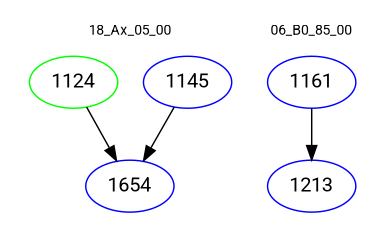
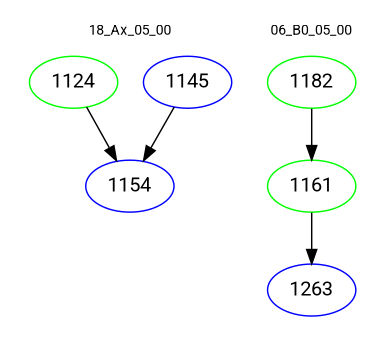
(312, 31) -> (312, 31)
none -> (312, 82)
(312, 82) -> (312, 186)
(130, 186) -> (130, 186)
(312, 186) -> (312, 290)
